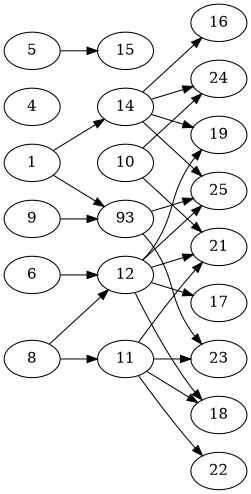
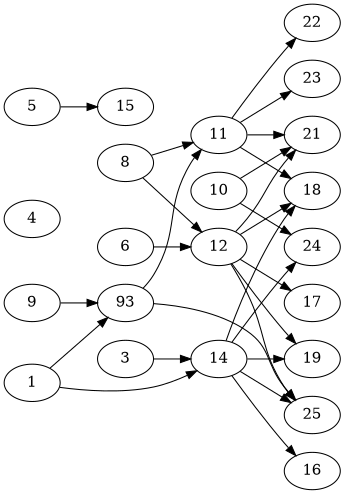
none -> (253, 275)
(170, 281) -> (171, 224)
none -> (126, 359)
